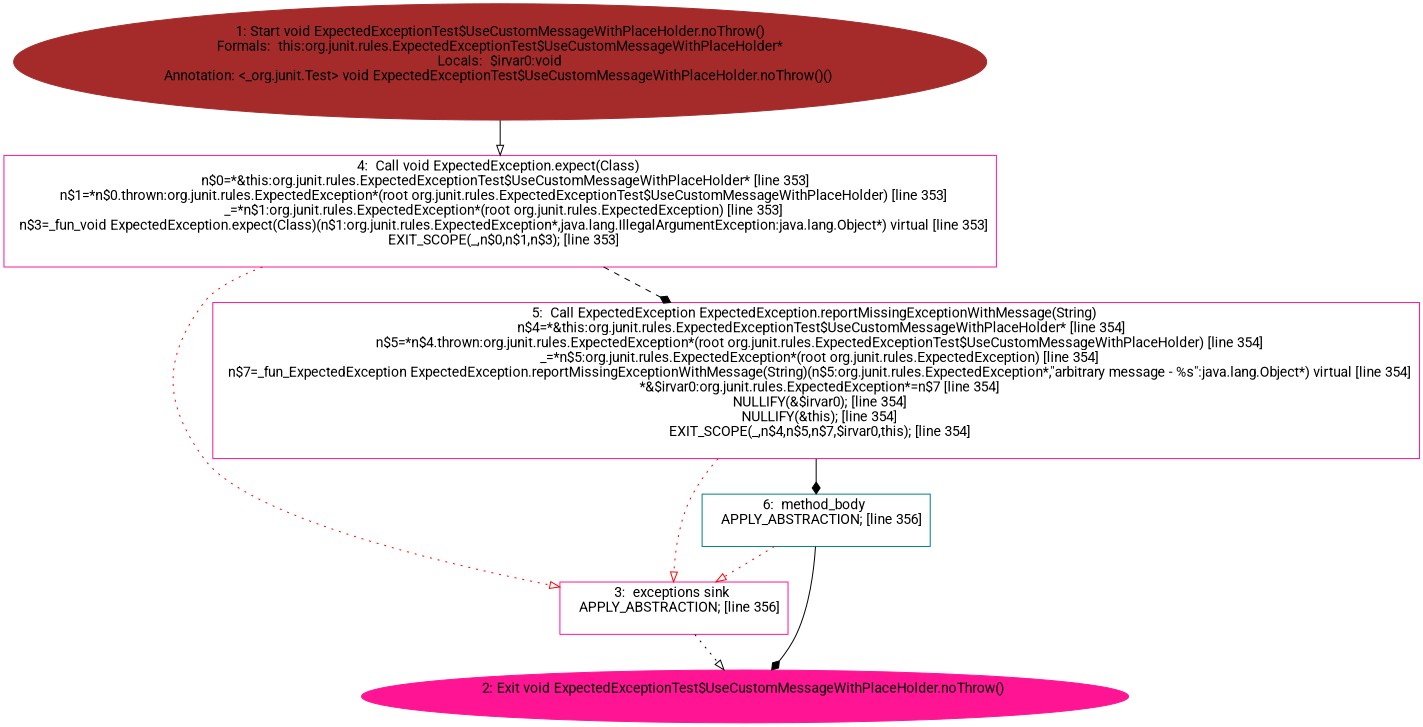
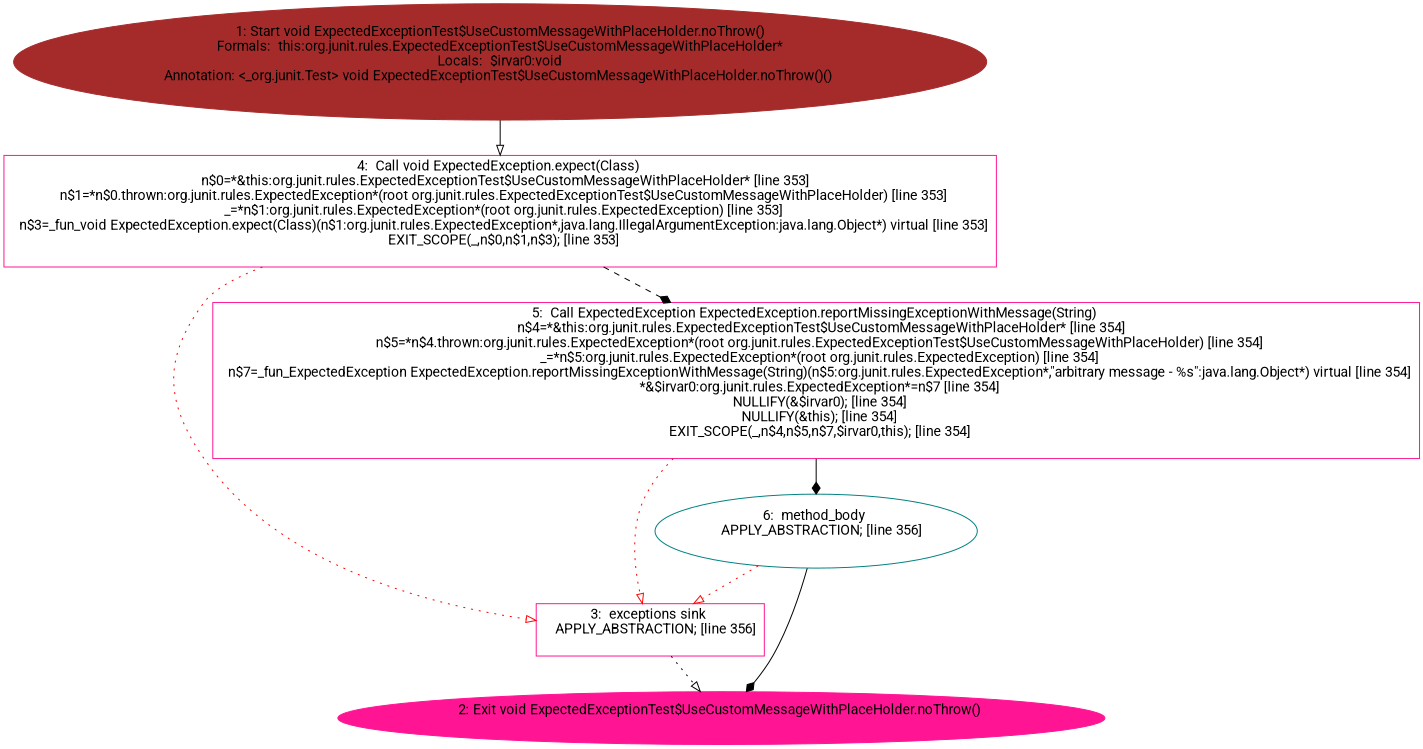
(816, 520) -> (816, 531)
